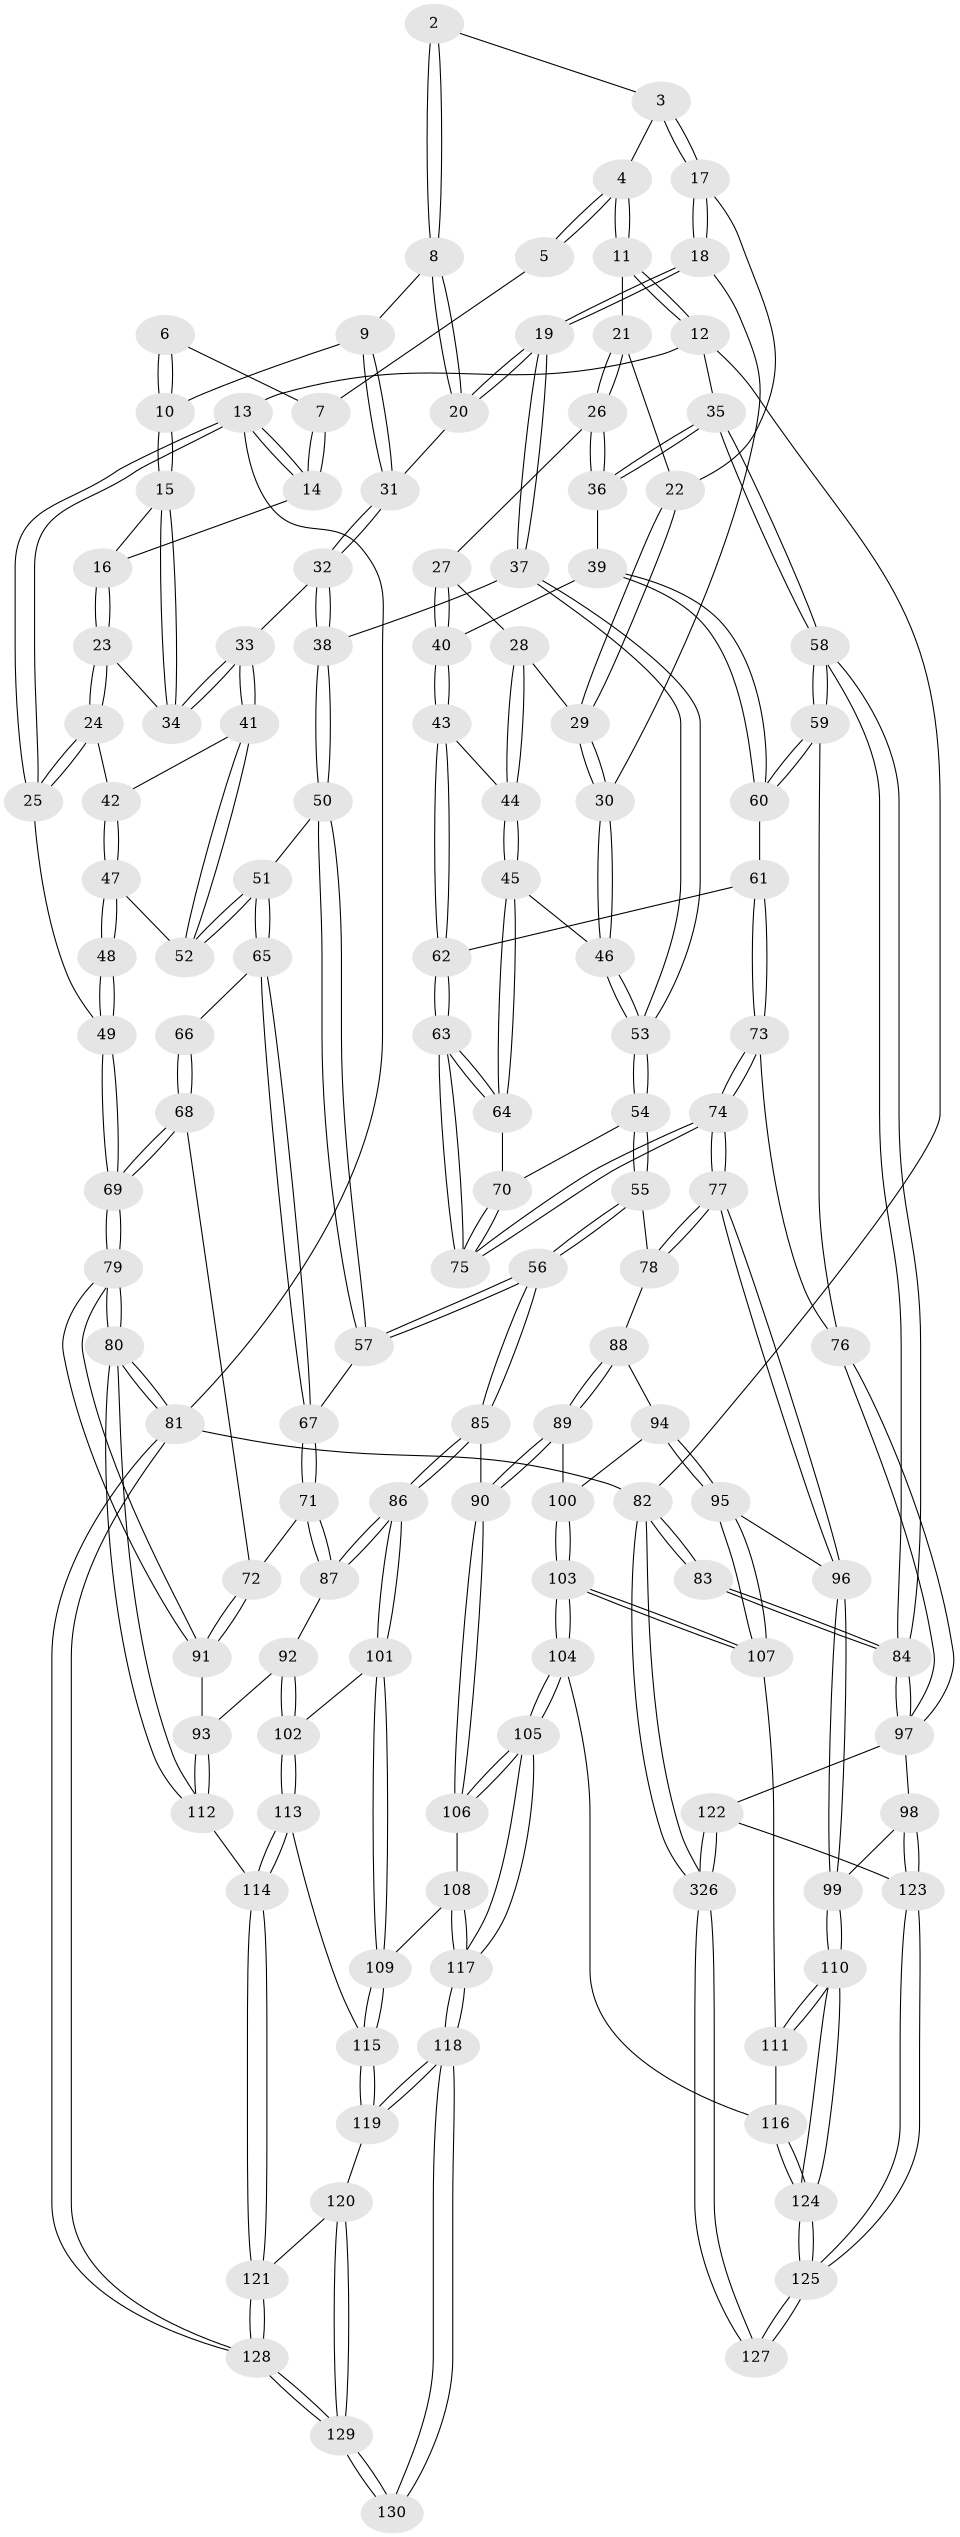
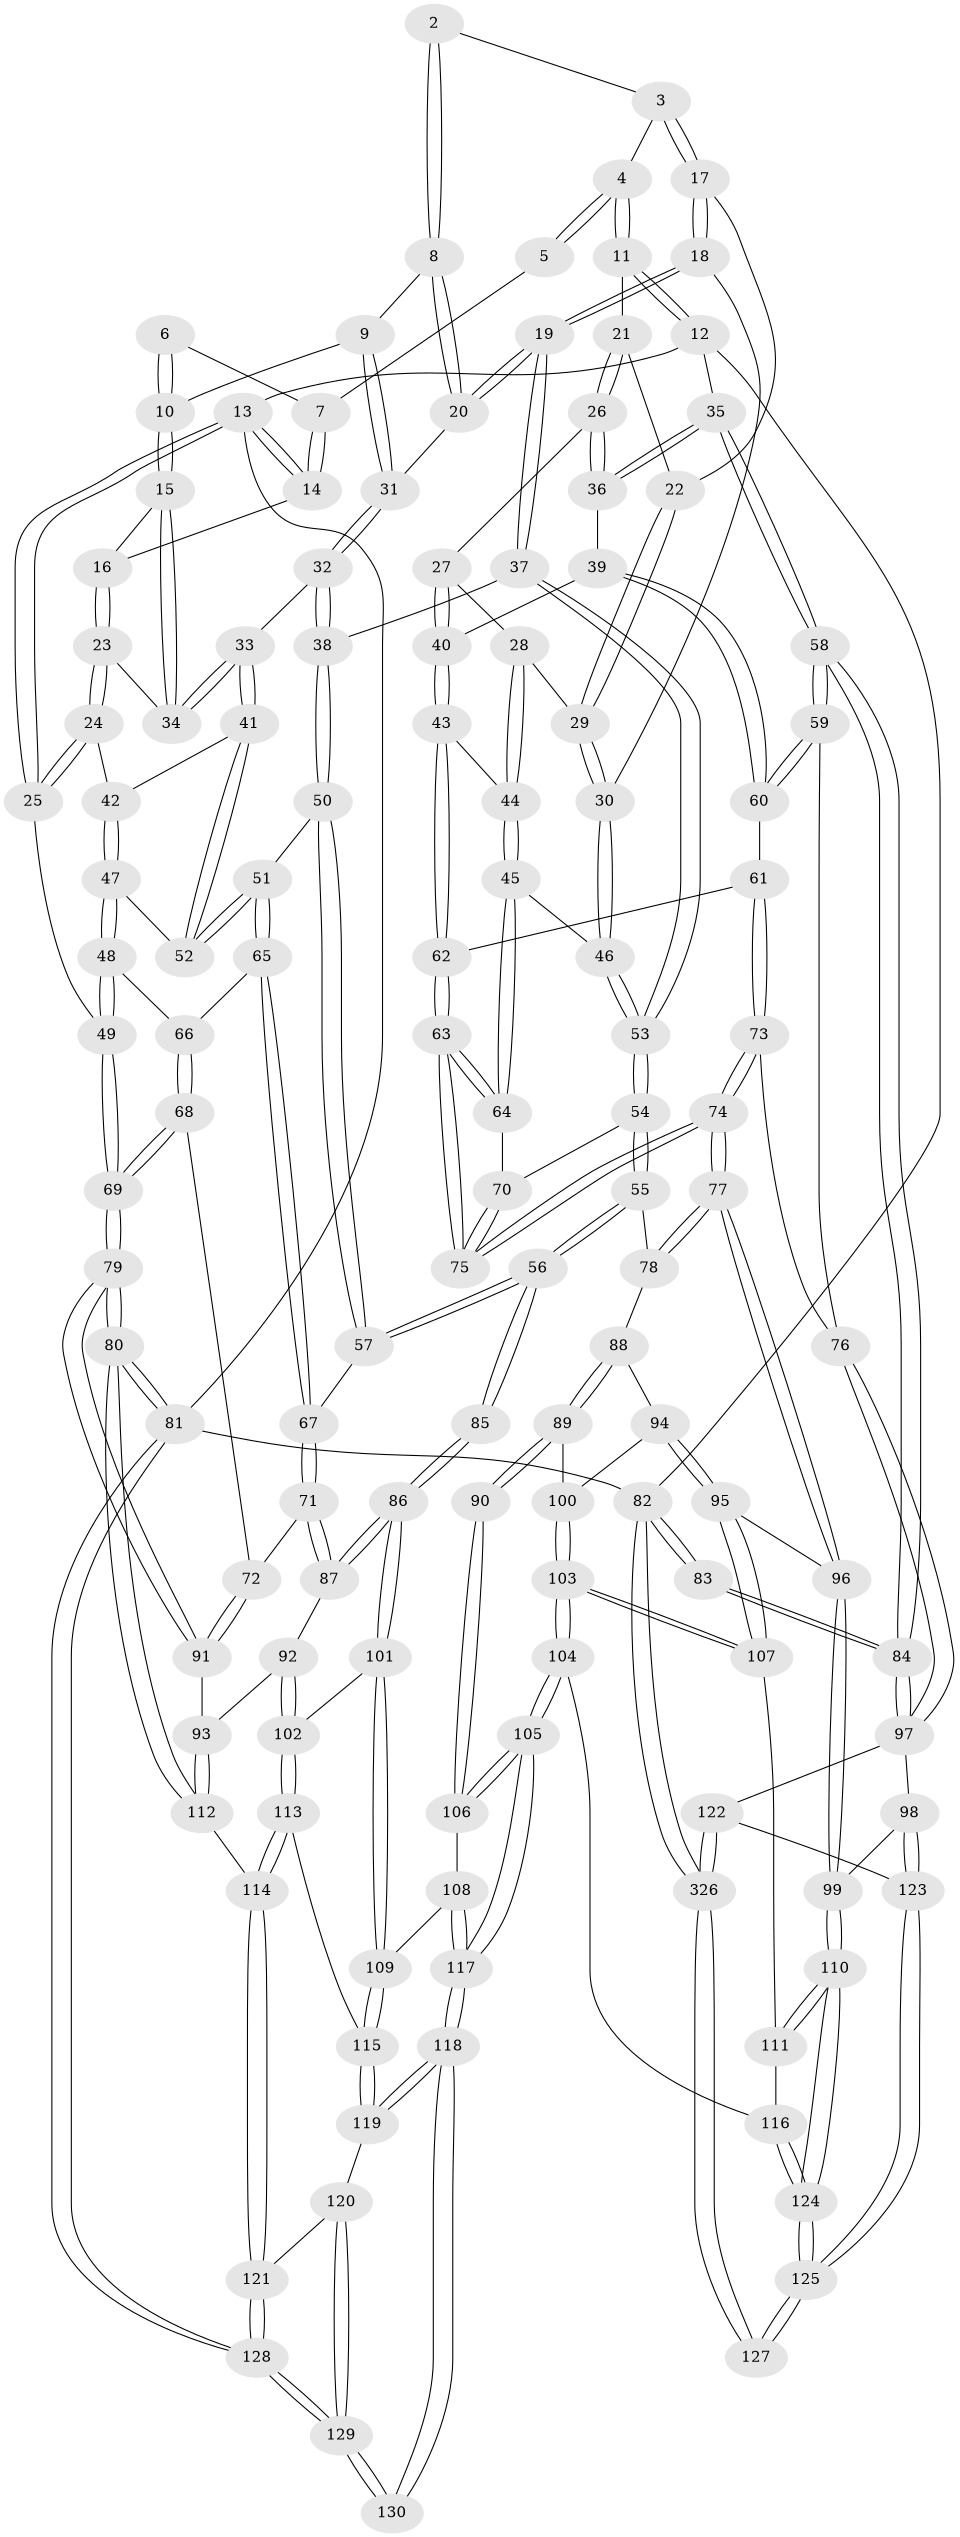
none -> (146, 996)
(481, 1466) -> none
